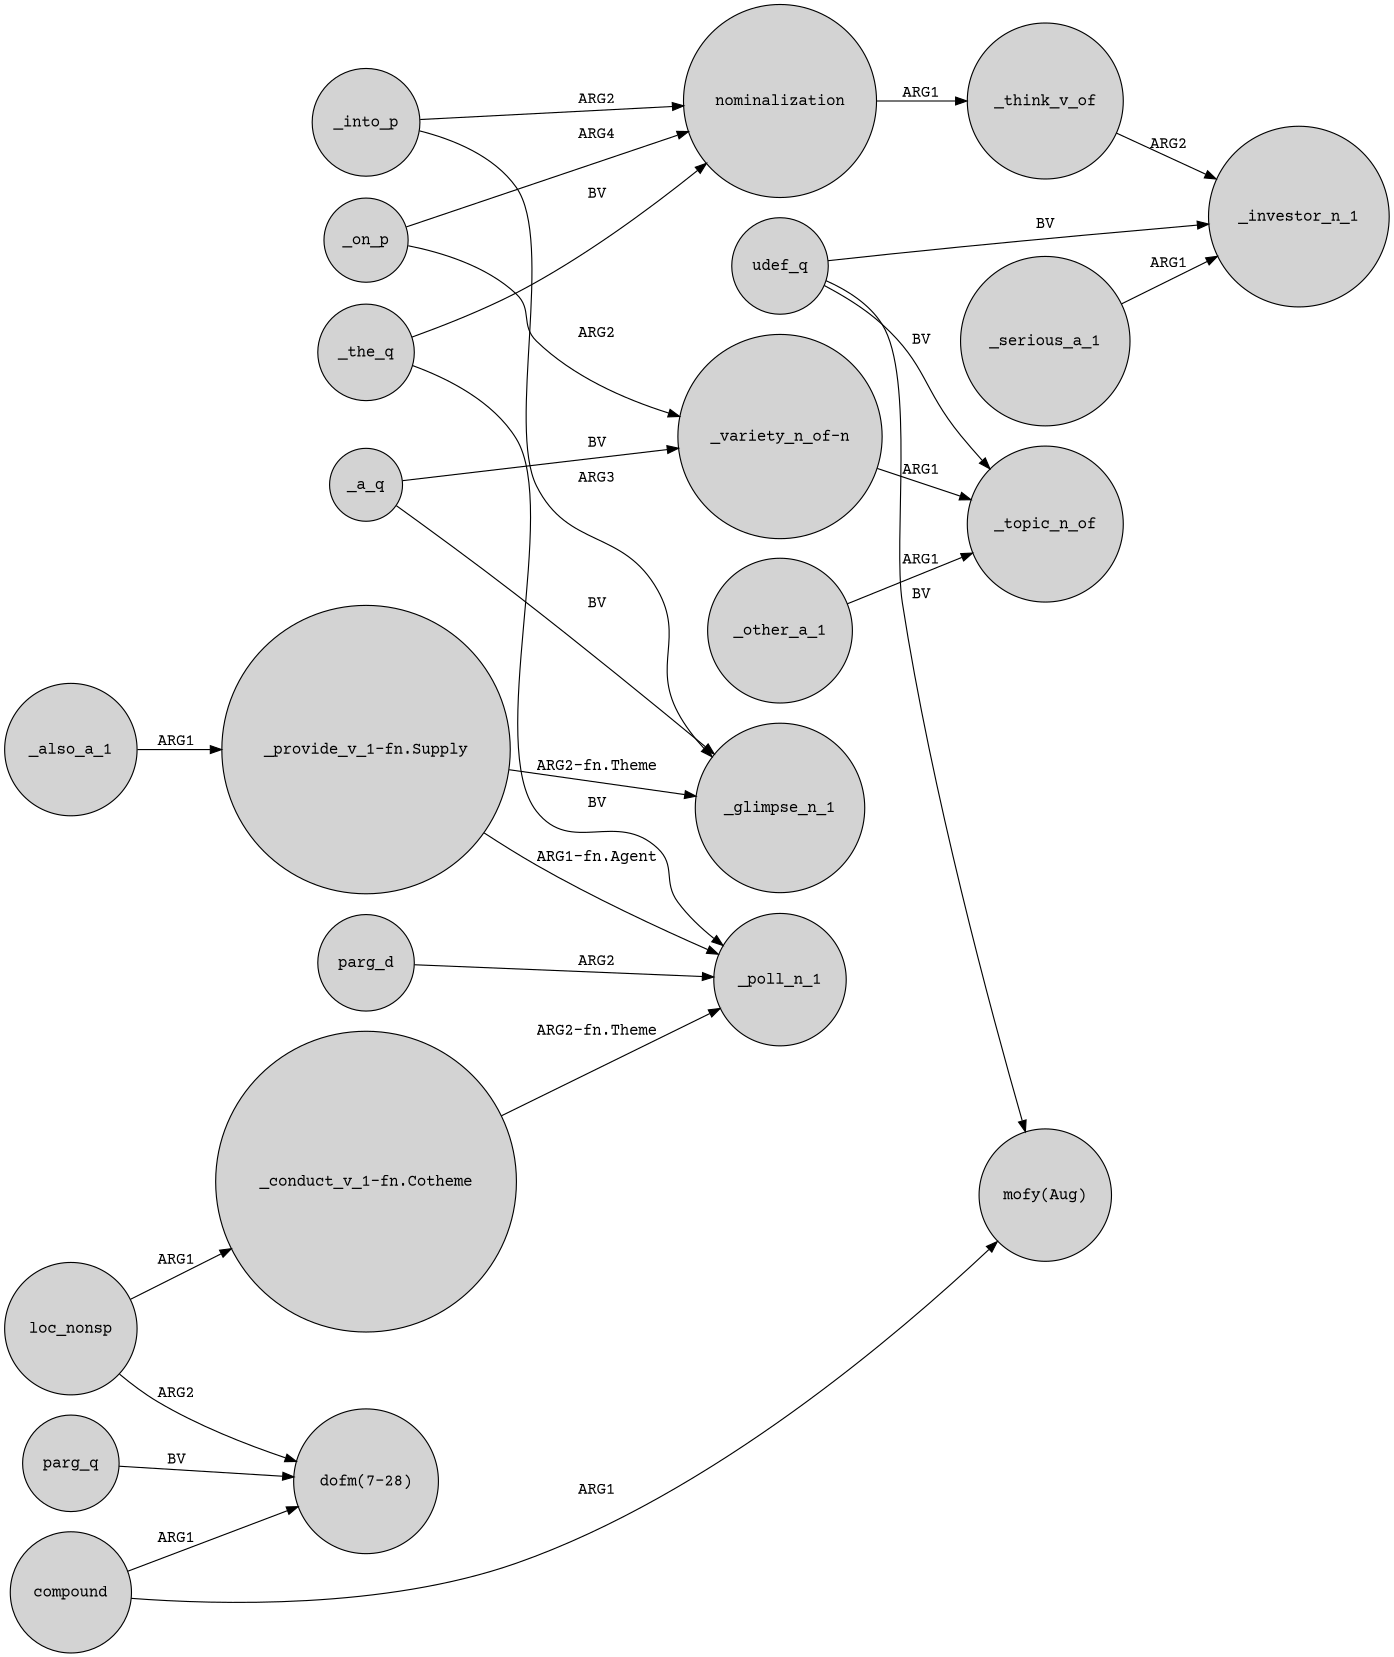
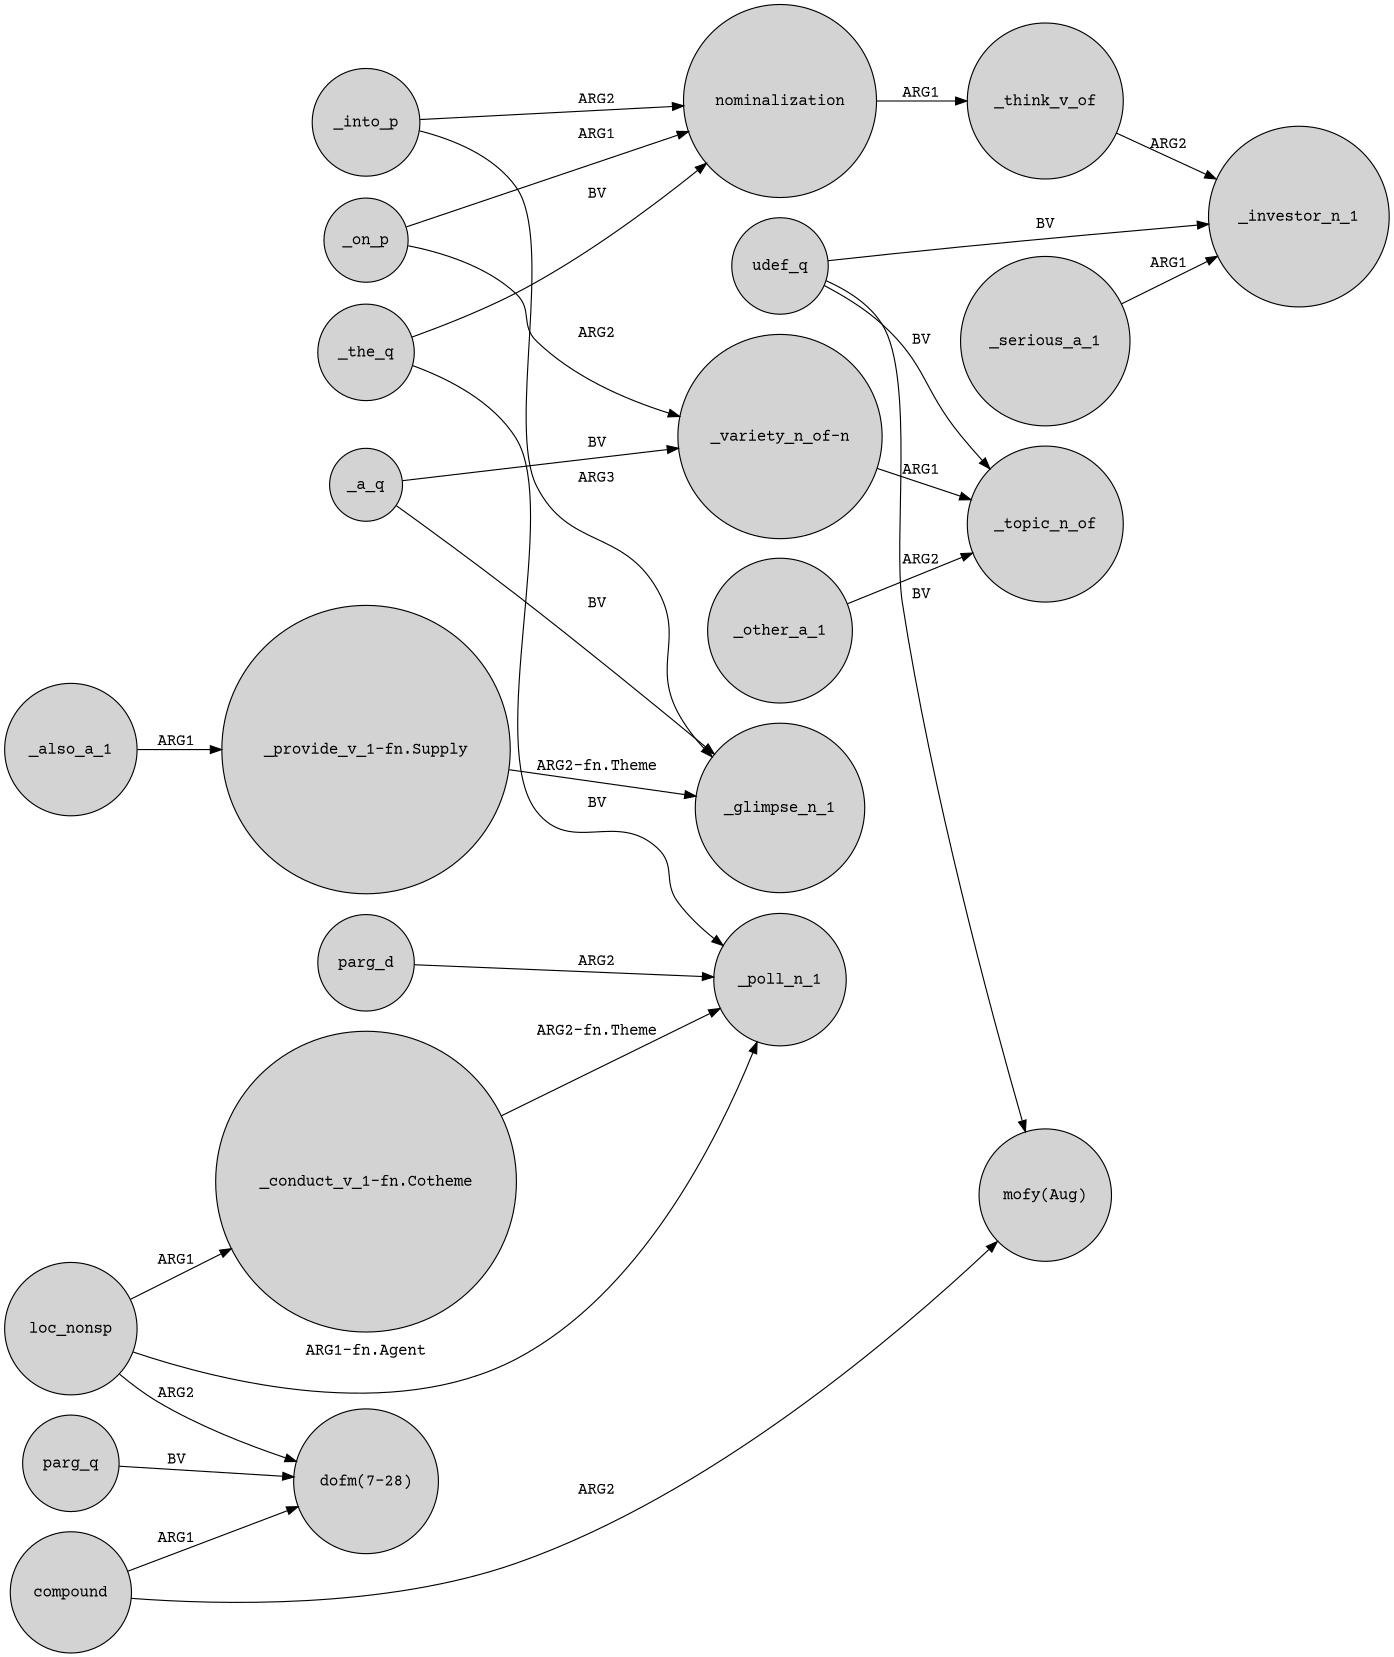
(597, 134) -> (597, 134)
(921, 559) -> (921, 559)
(594, 896) -> (517, 1359)
(597, 1490) -> (597, 1490)
